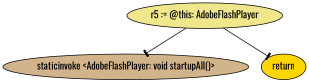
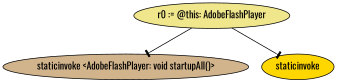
(205, 16) -> (212, 16)
(284, 67) -> (298, 67)
